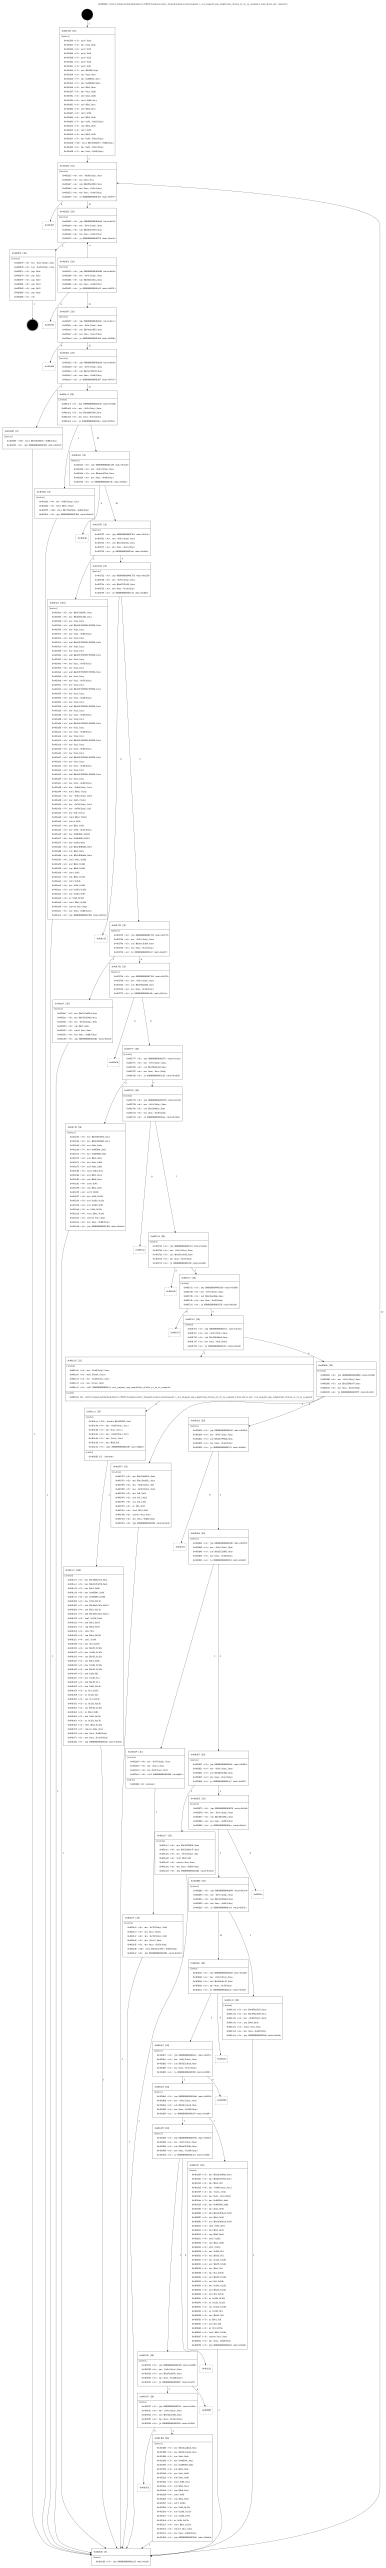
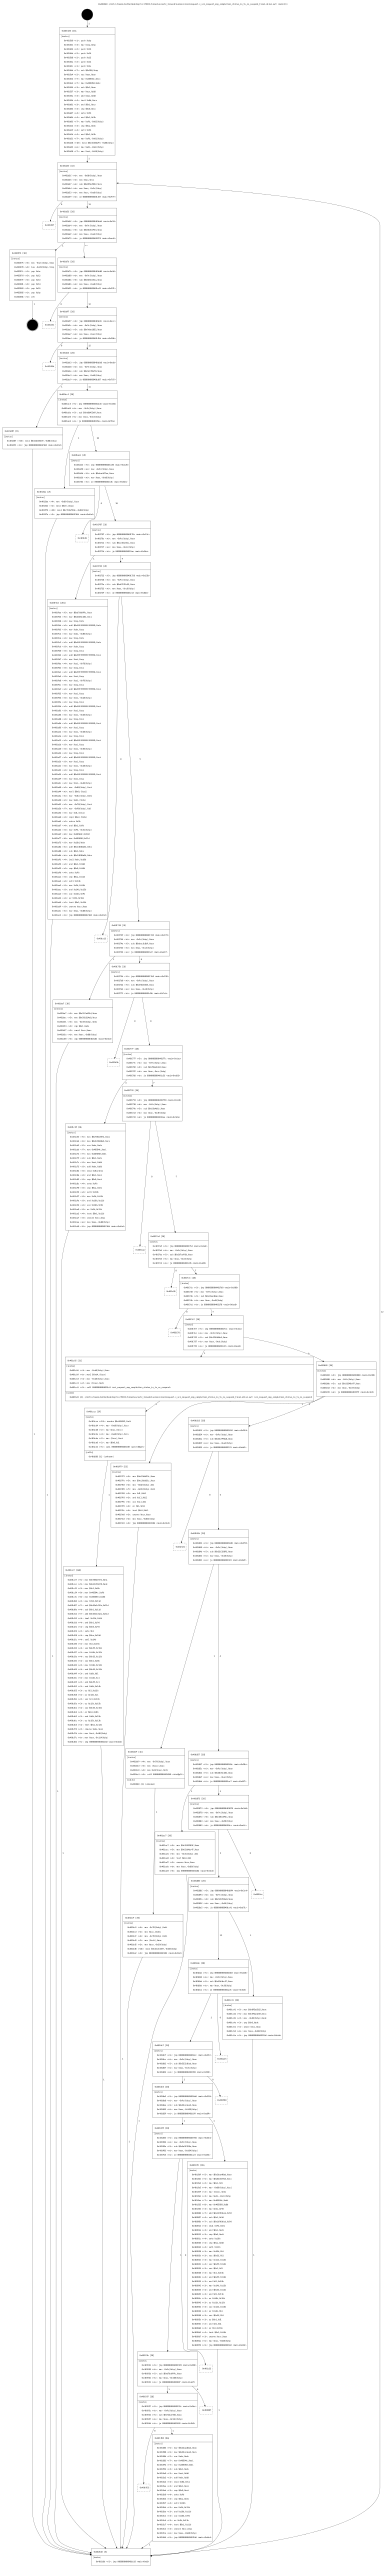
(88, 251) -> (84, 249)
